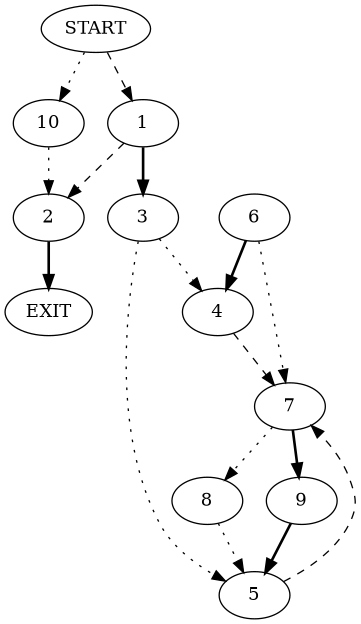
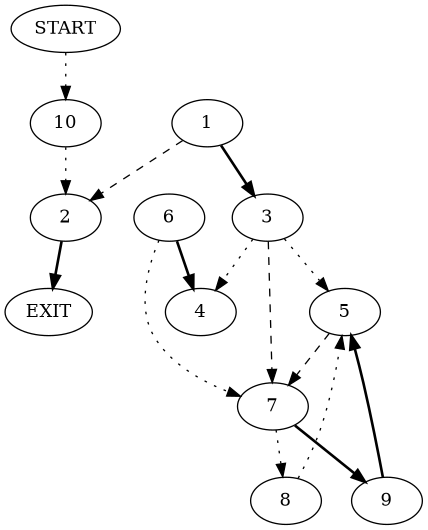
(117, 70) -> none
(250, 354) -> (270, 305)
